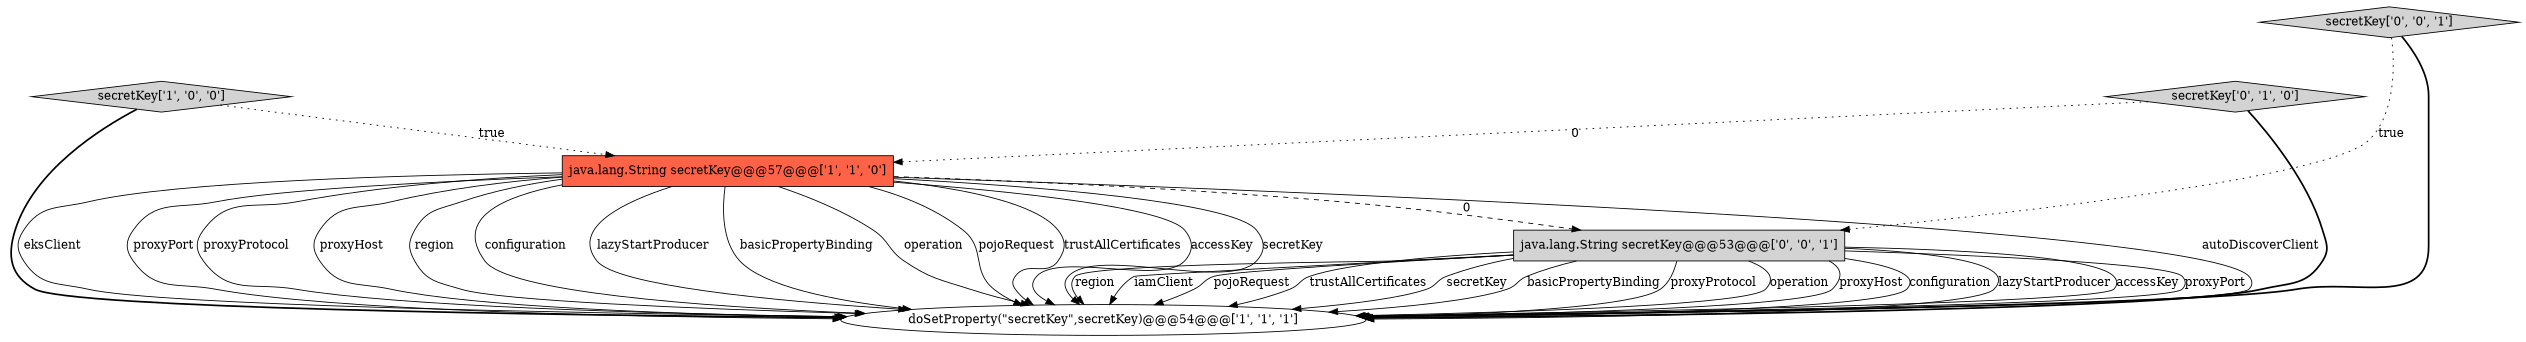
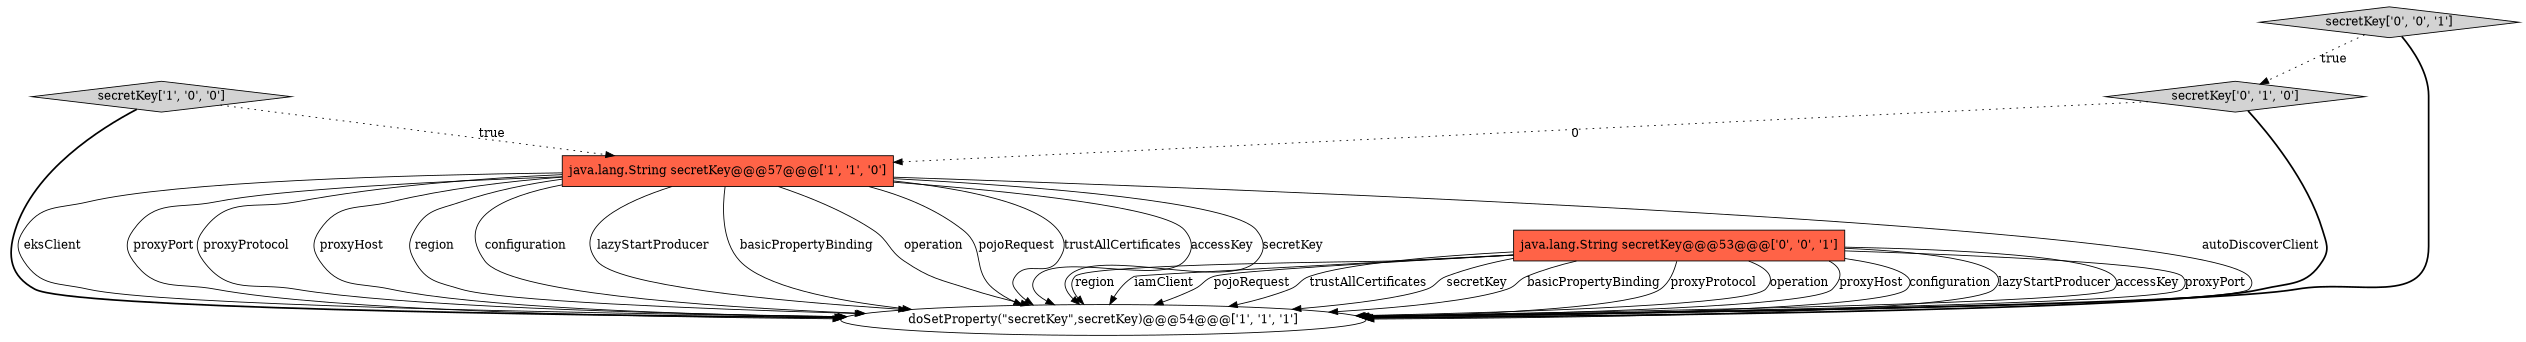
(2166, 191) -> (2316, 58)
(1301, 199) -> none
(1679, 246) -> (1679, 246)
